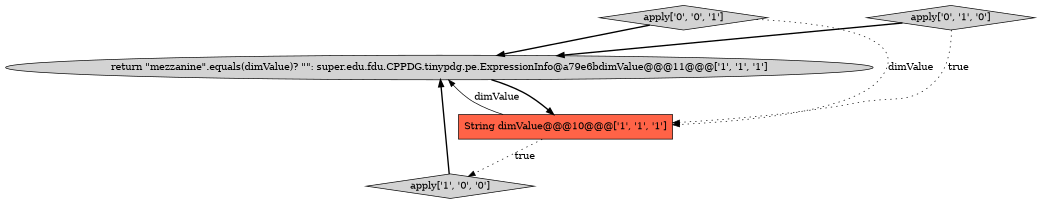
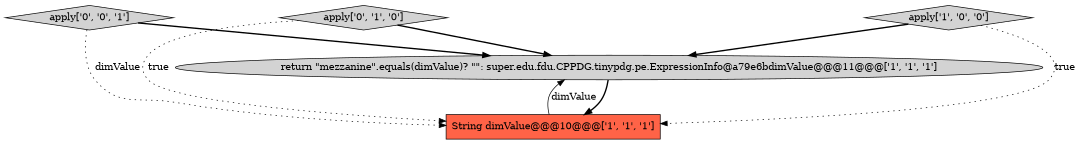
(508, 156) -> (911, 109)
